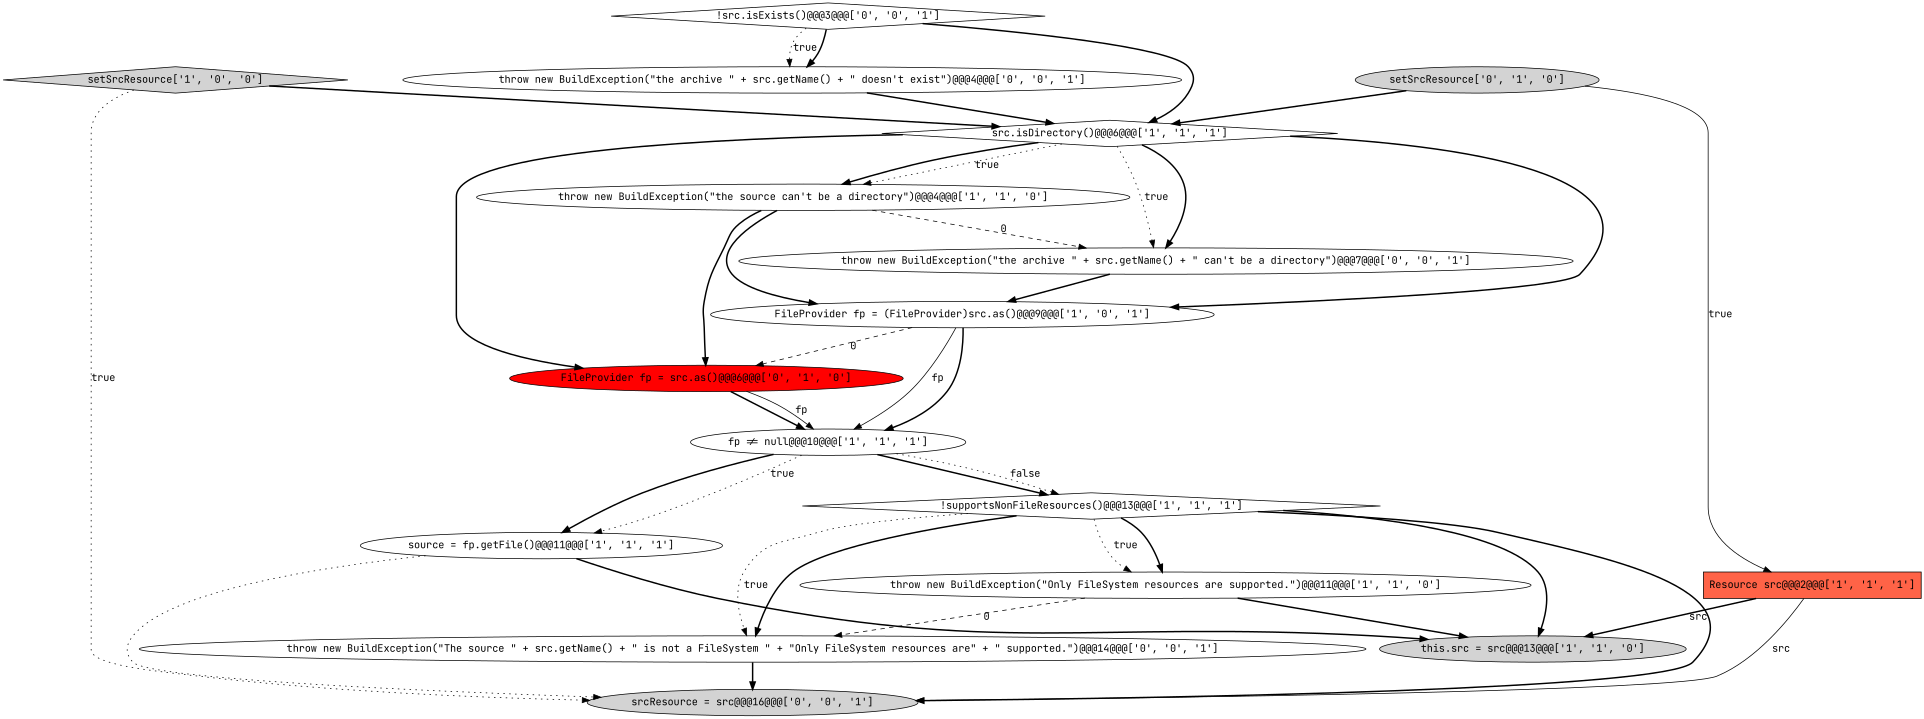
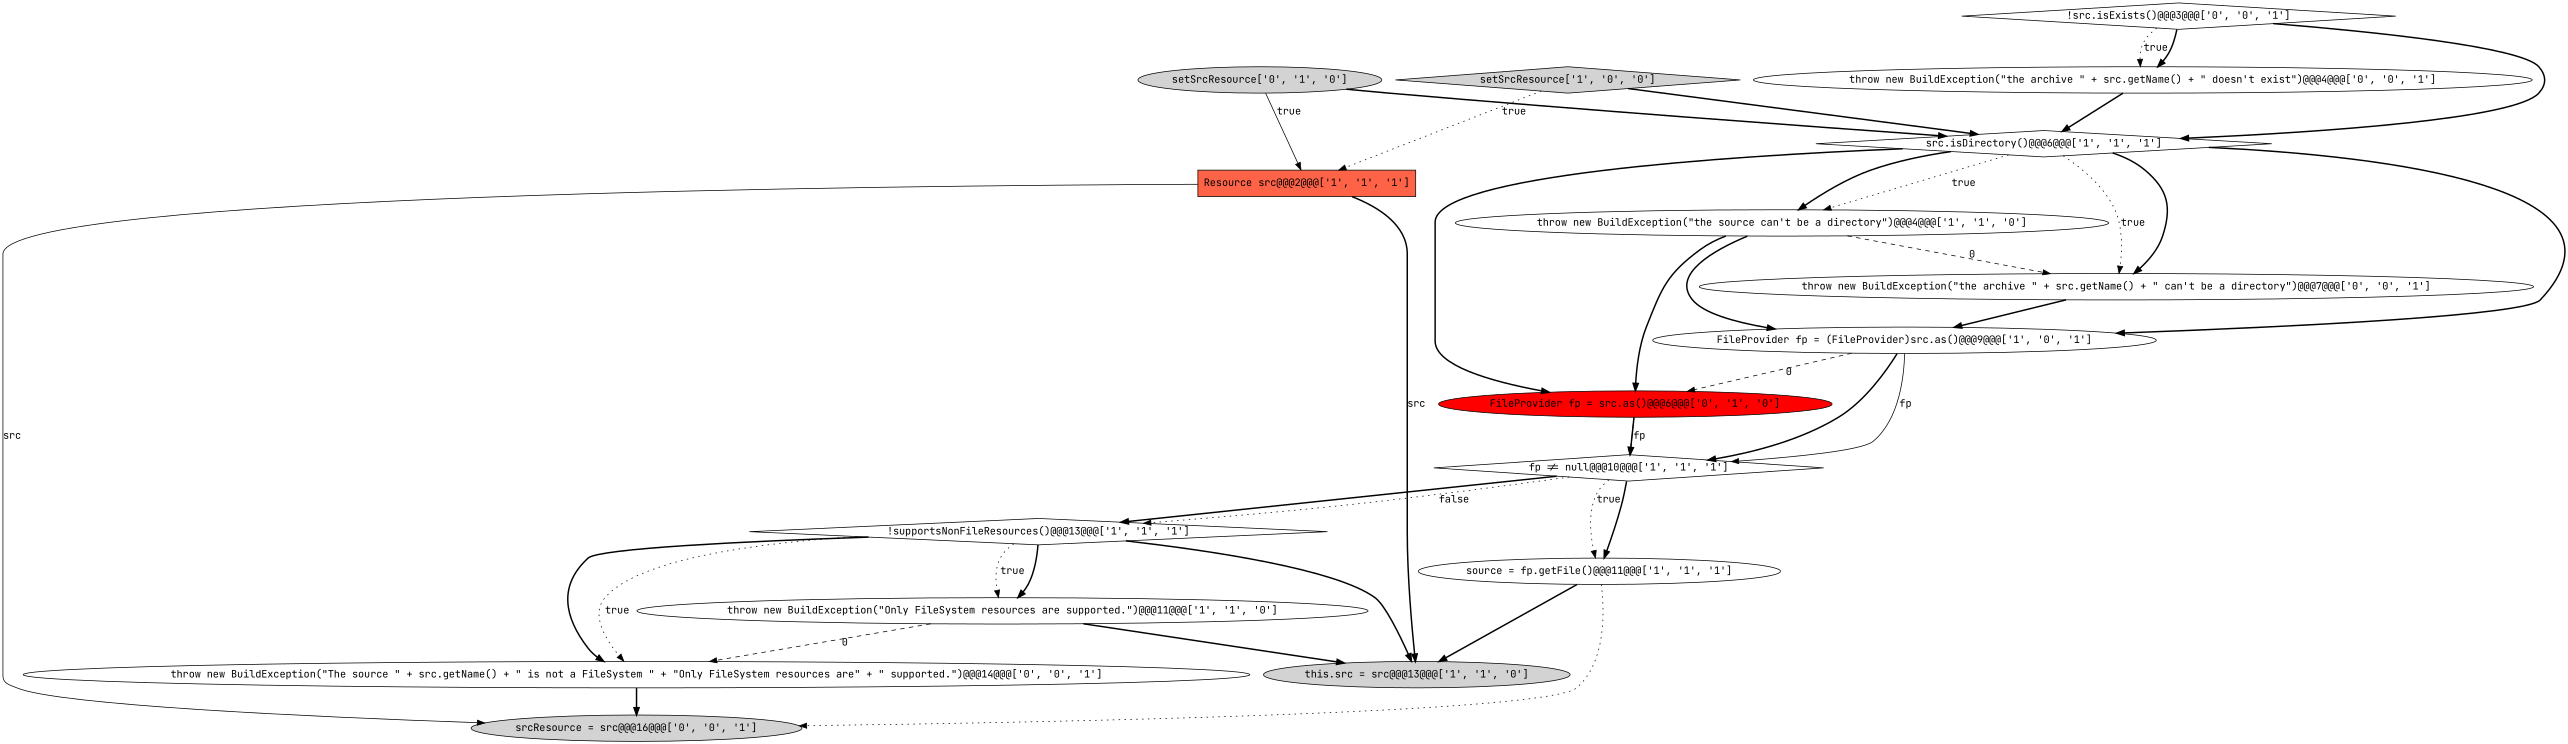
(828, 442) -> (1629, 468)
(91, 608) -> (1443, 129)
(1571, 681) -> none
